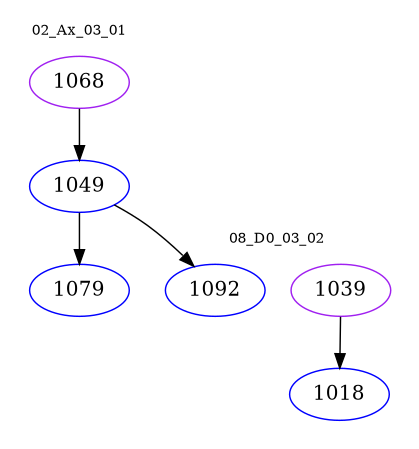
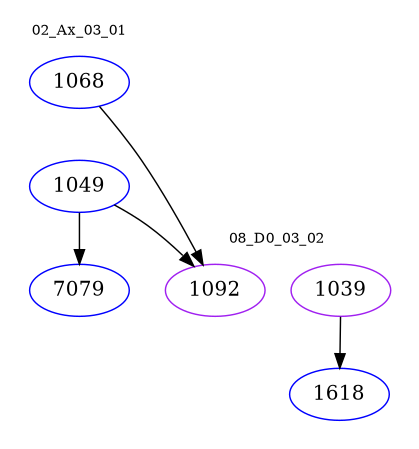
(79, 82) -> (79, 82)
(79, 127) -> (152, 176)
(79, 290) -> (79, 290)
(215, 290) -> (215, 290)
(339, 394) -> (339, 394)
